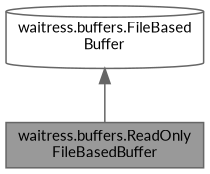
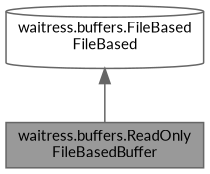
(105, 37) -> (105, 37)
